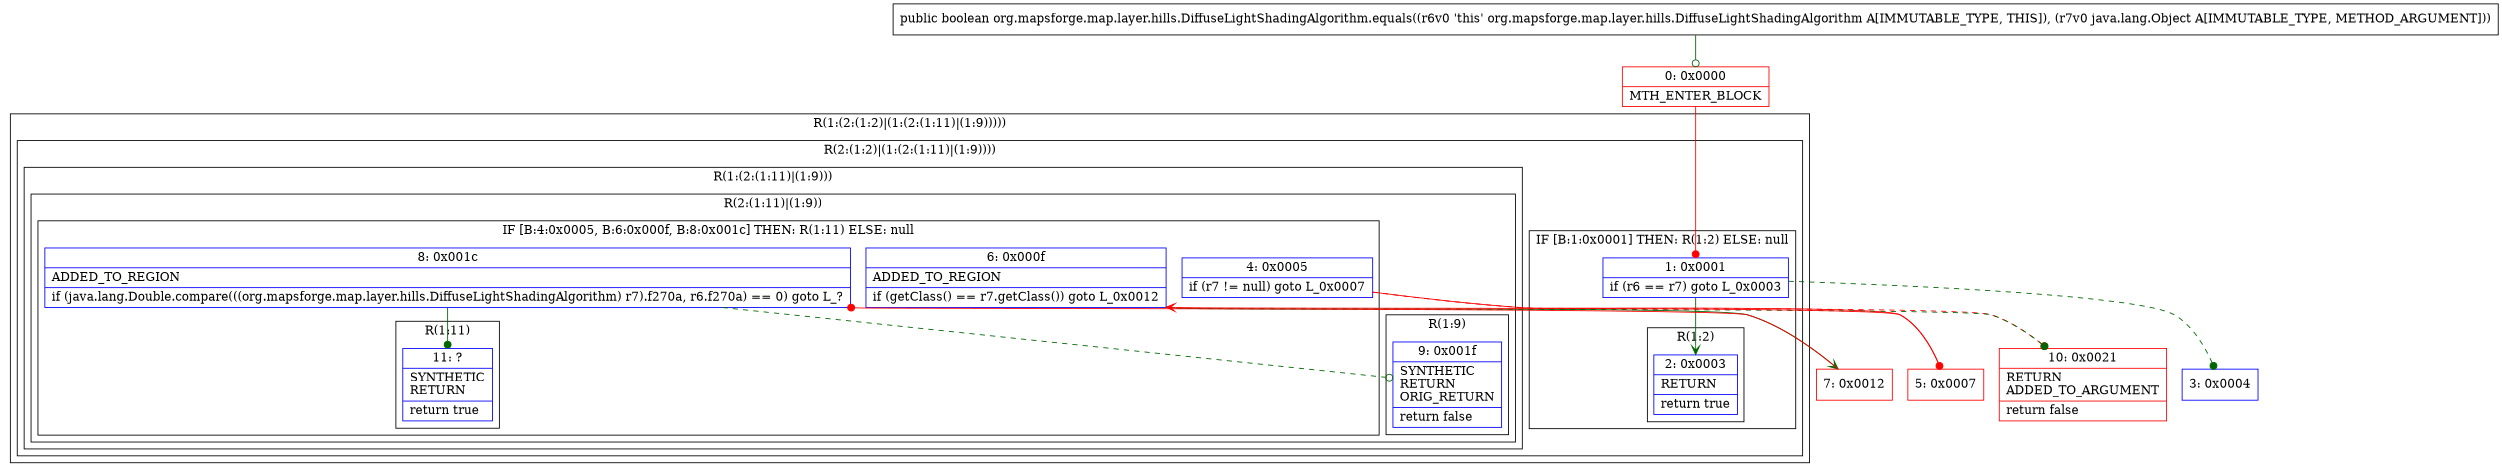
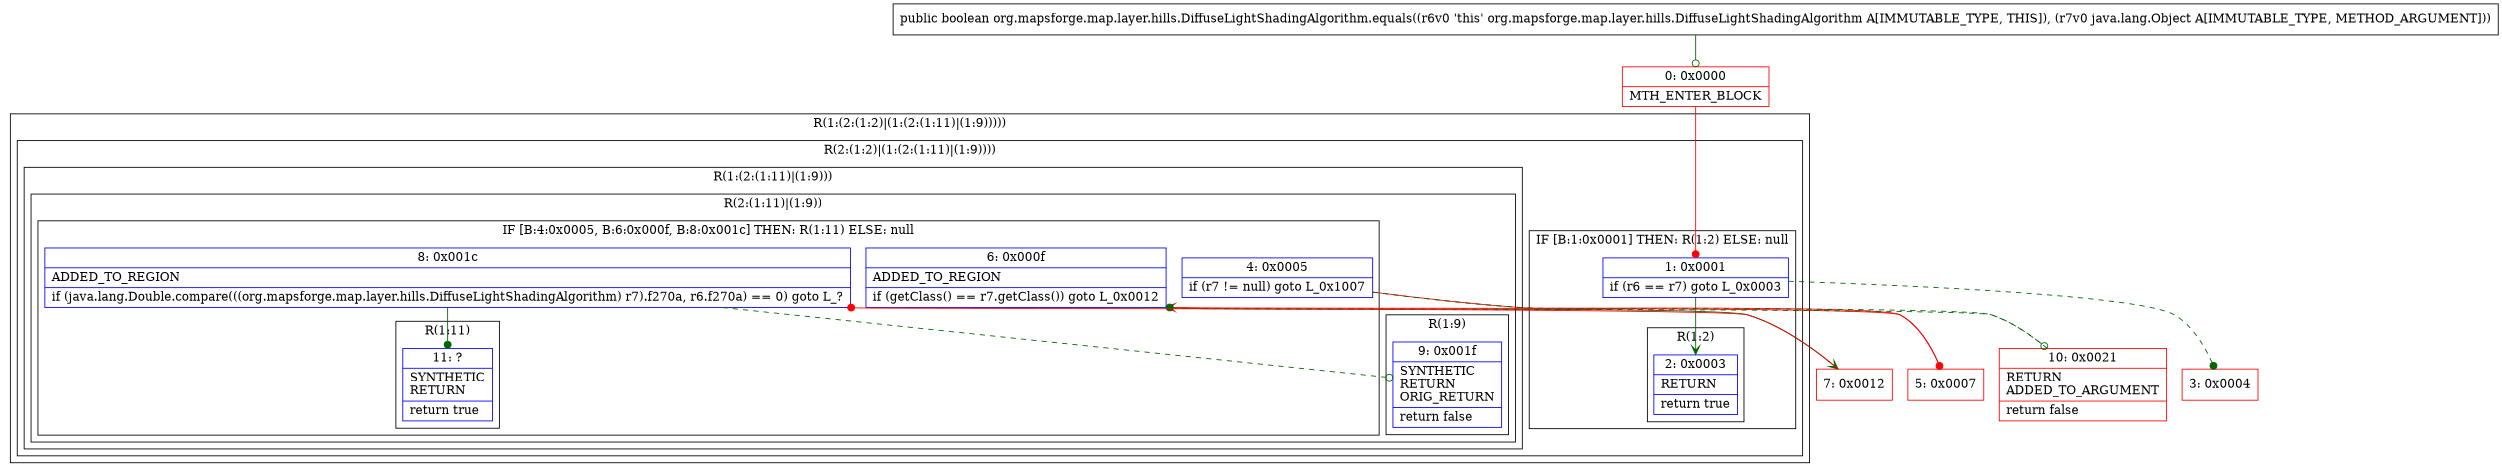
(1277, 287) -> (1277, 287)
(1711, 309) -> (1711, 309)
(1608, 310) -> (1615, 310)
(2220, 385) -> (2220, 385)
